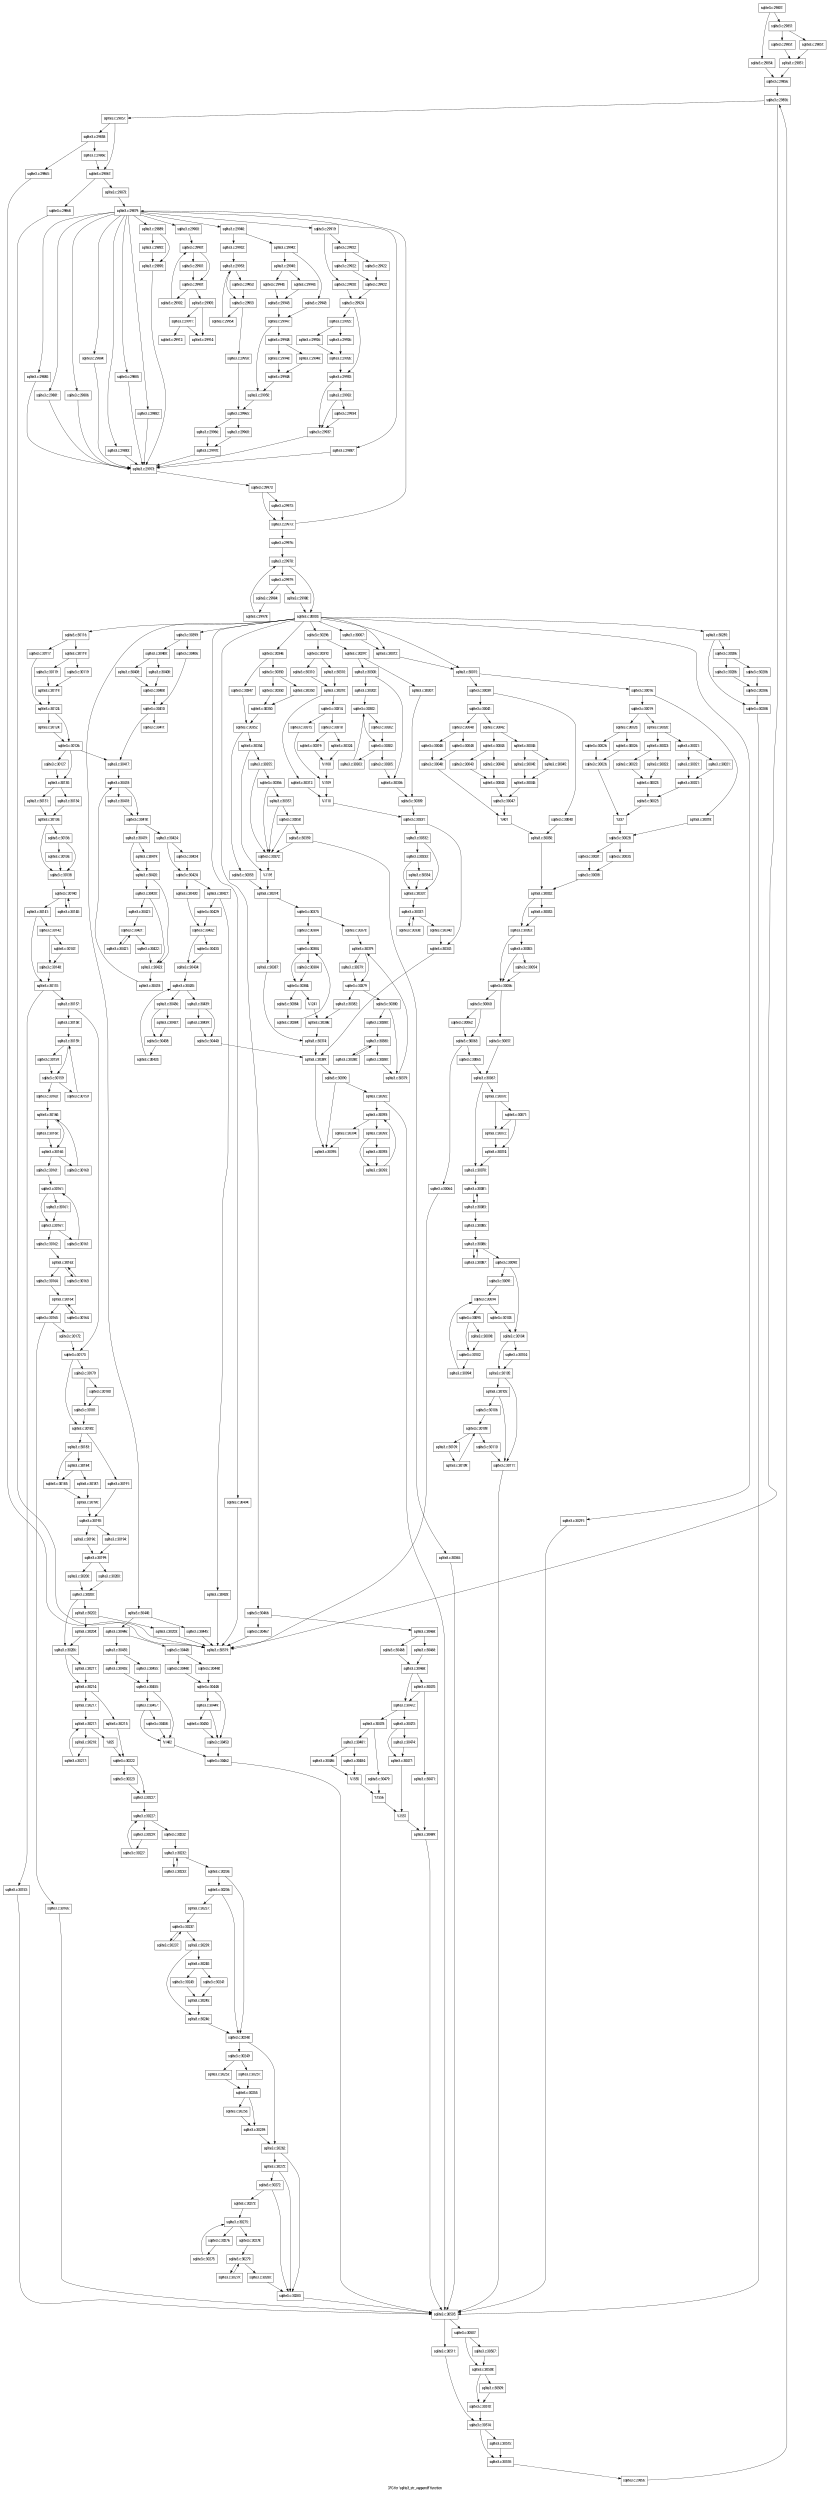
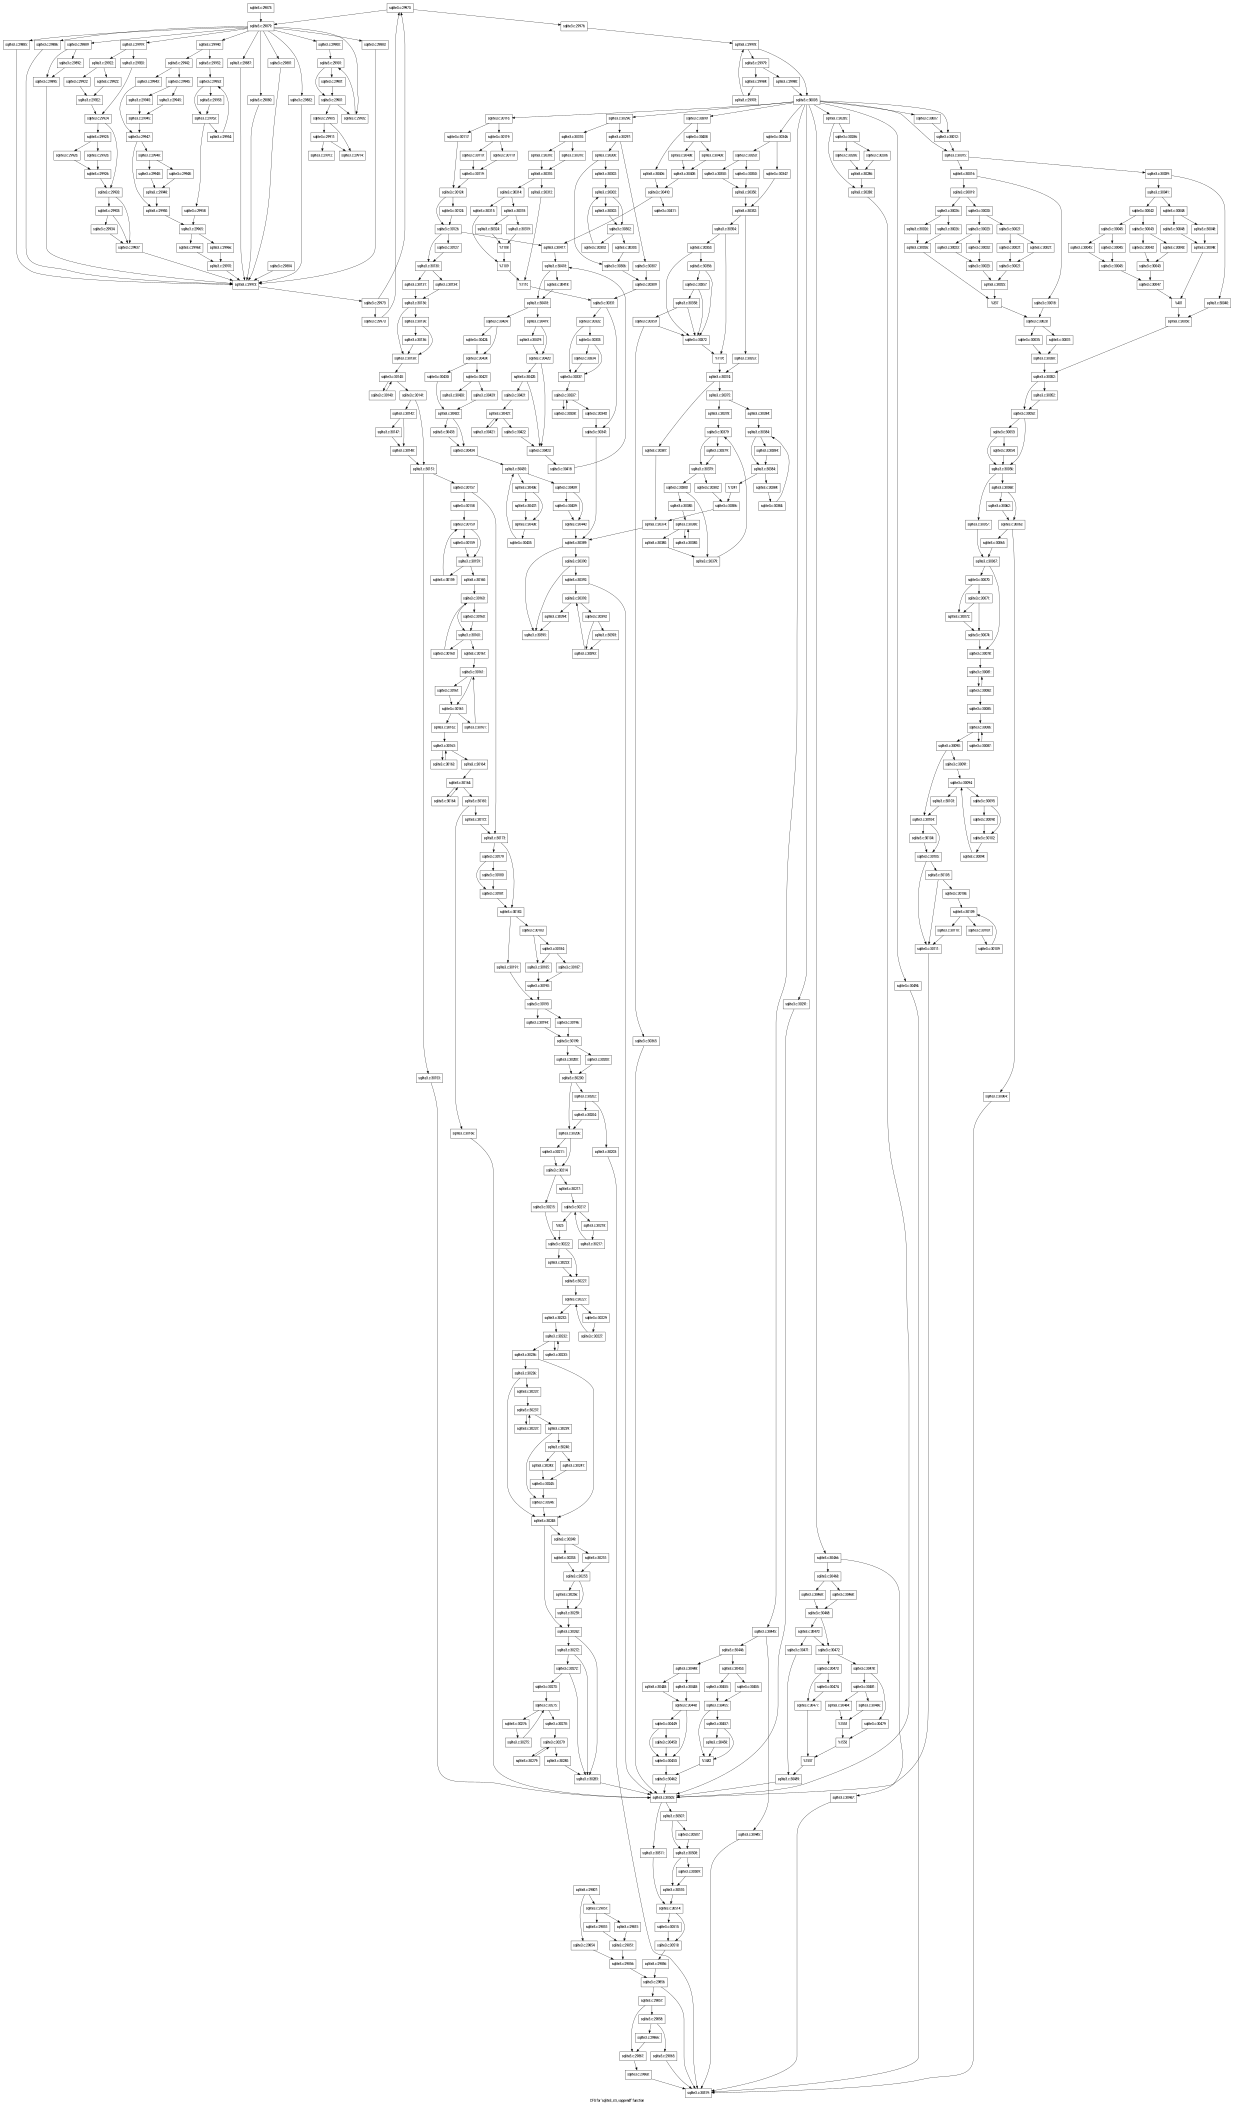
(107, 182) -> none
(98, 279) -> (346, 41)
(218, 1621) -> none
